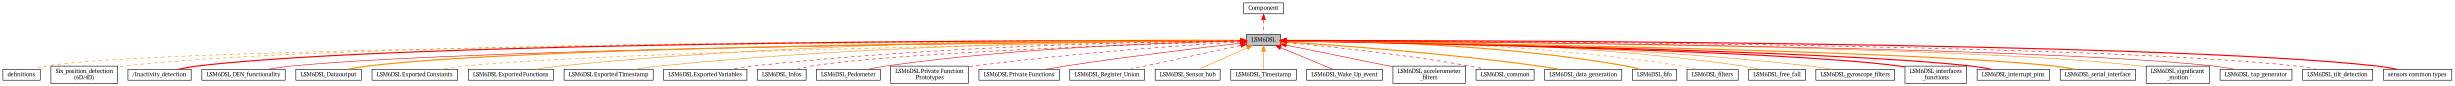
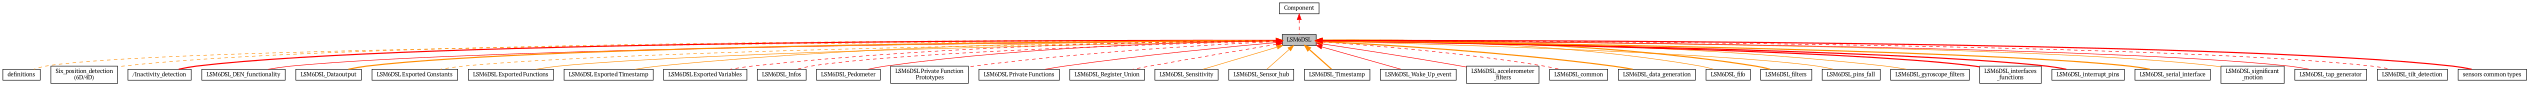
(1517, 52) -> (1519, 46)
(1564, 52) -> (1547, 45)
(1264, 60) -> (1320, 59)
none -> (1187, 75)
(1777, 75) -> (1851, 75)
